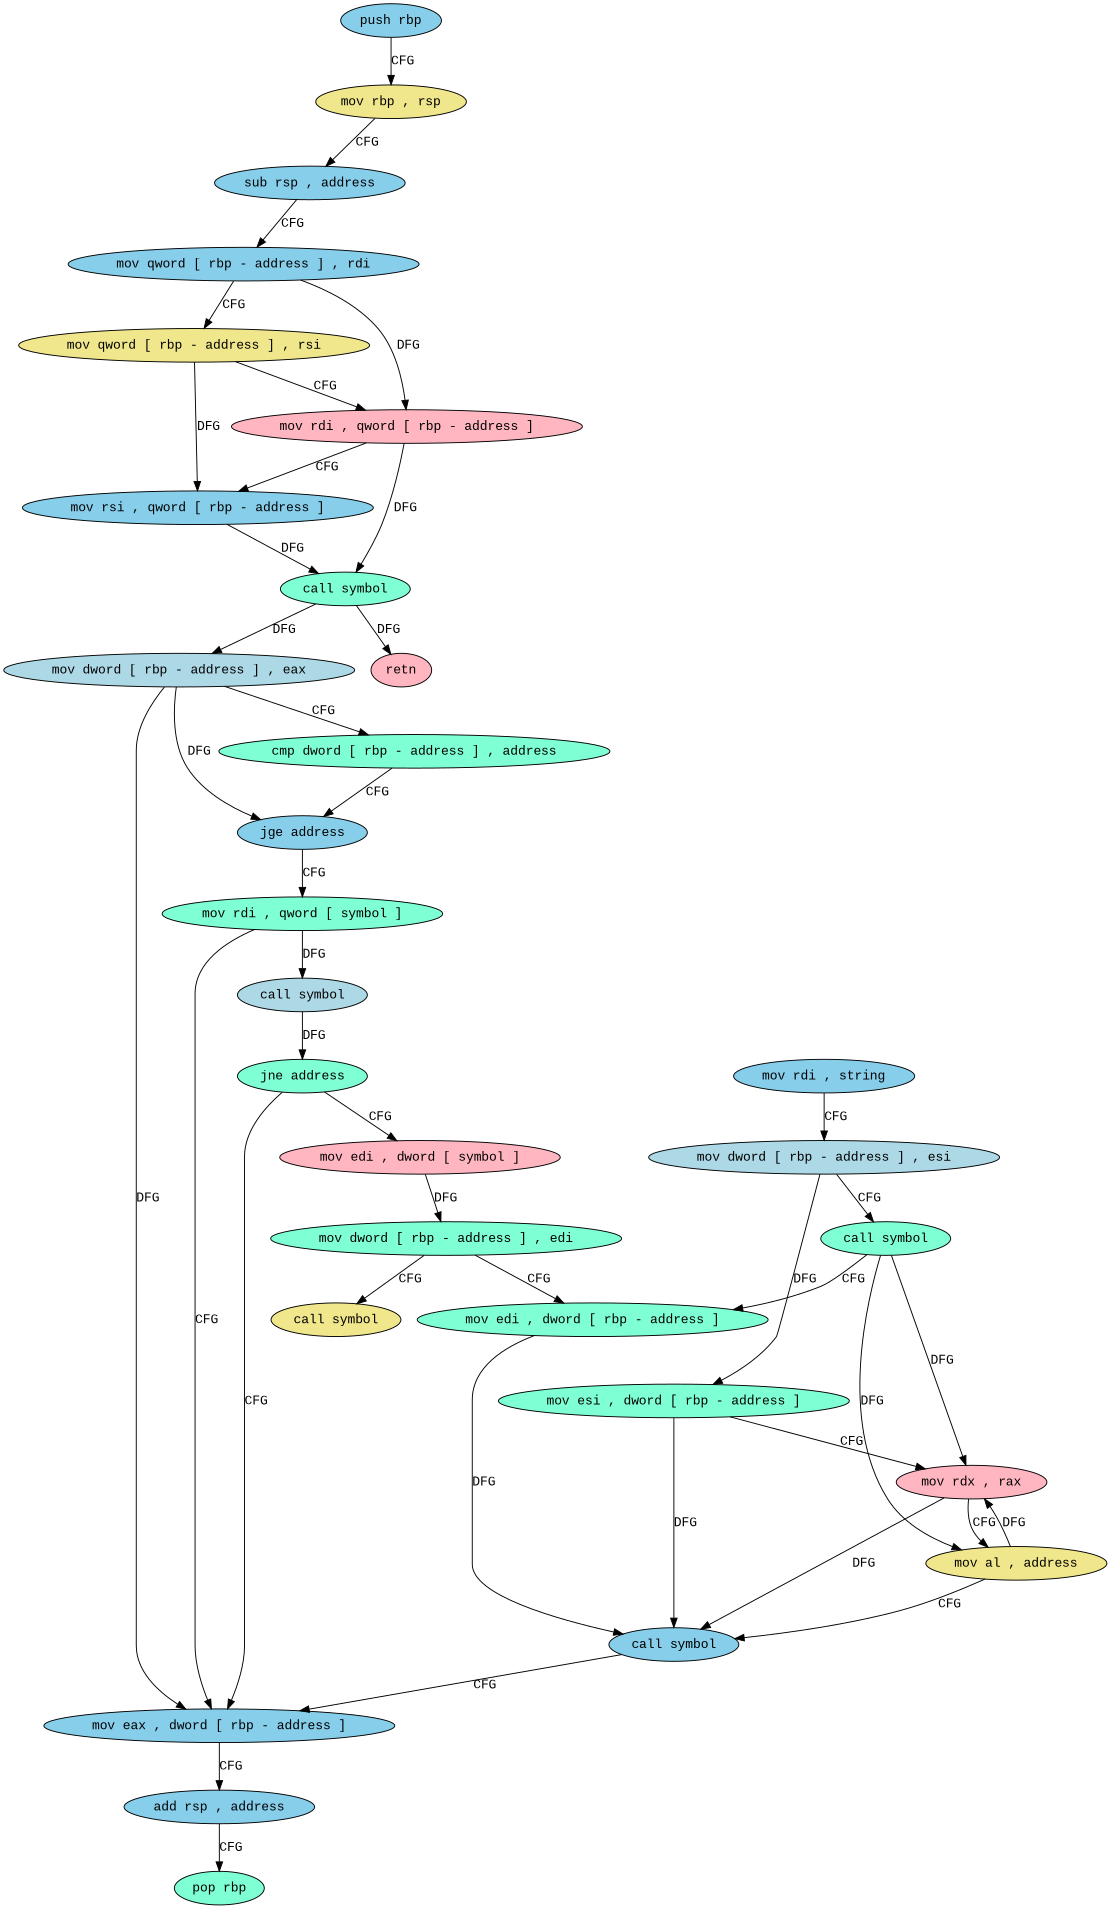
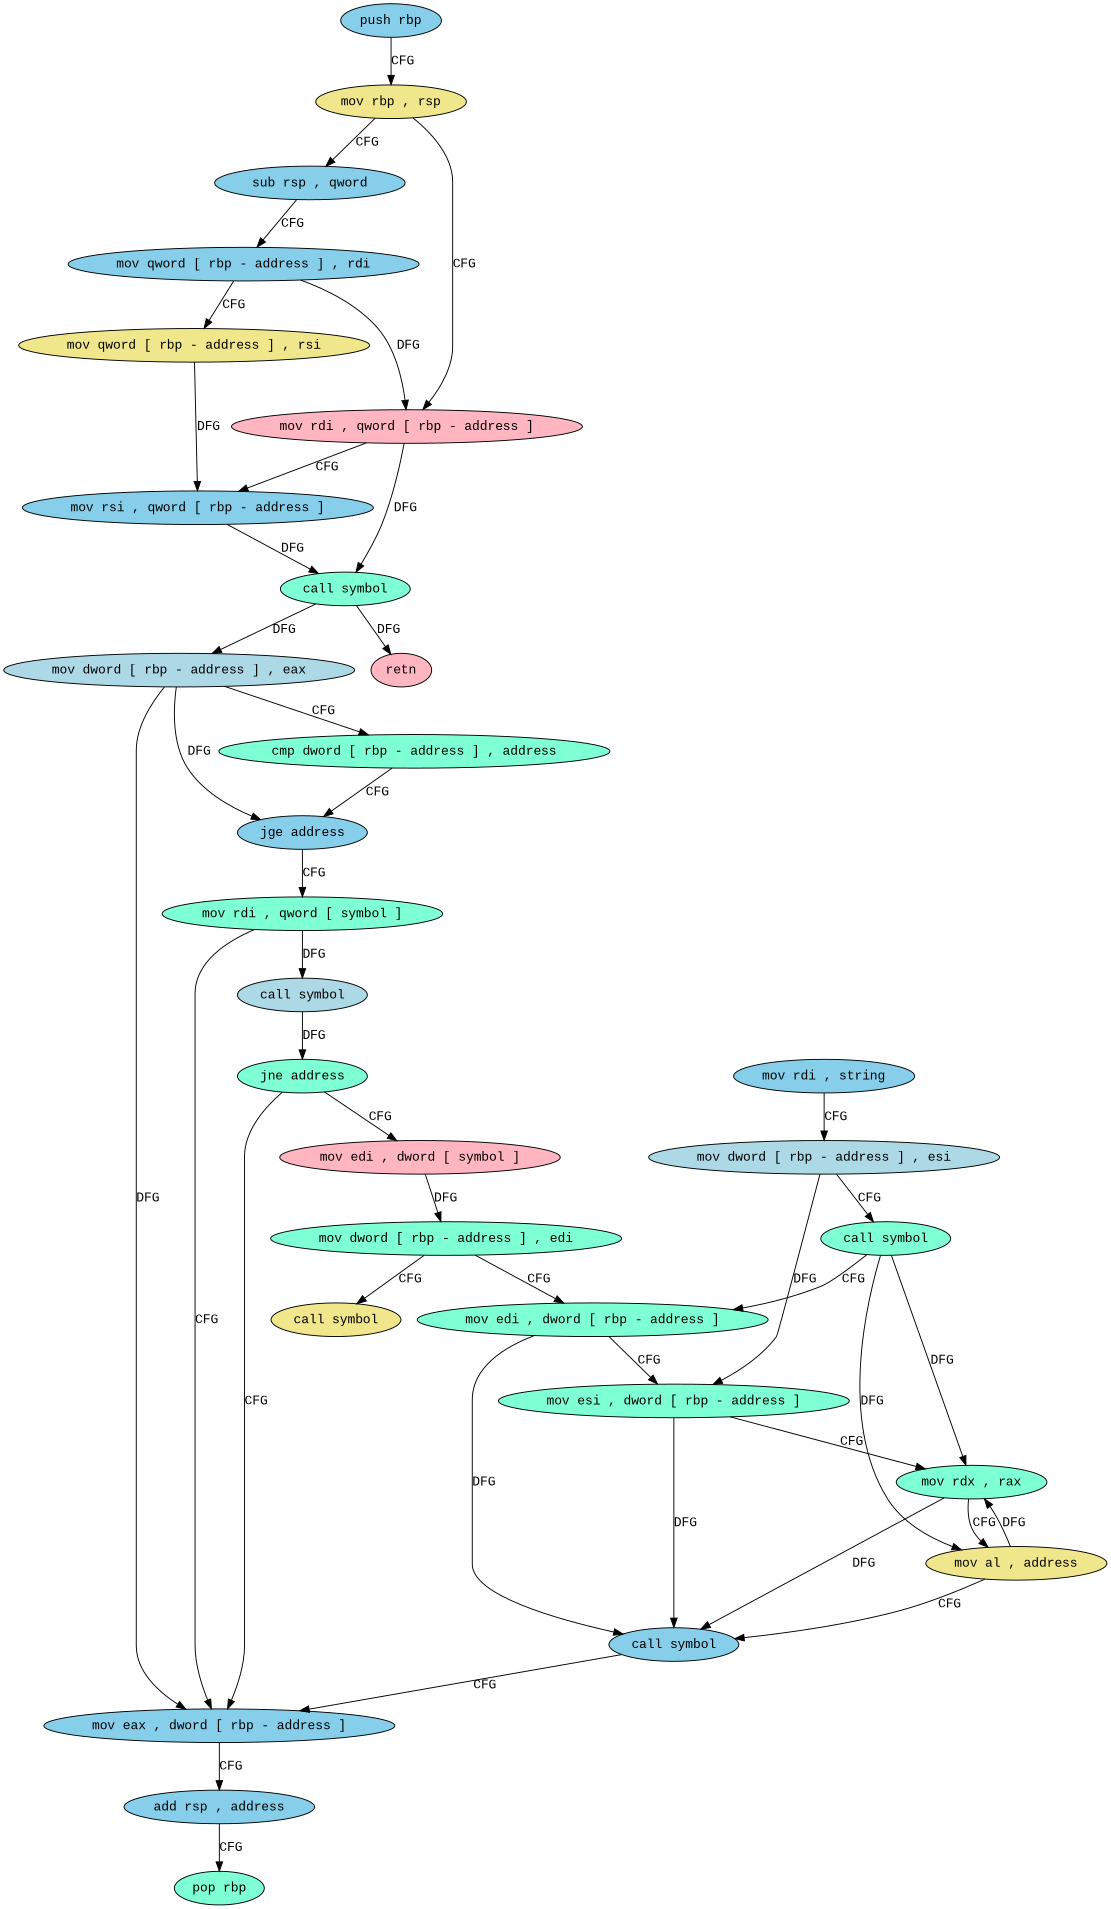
(310, 183) -> (310, 183)
(296, 384) -> (453, 256)
none -> (630, 1357)
(972, 1482) -> (972, 1482)
